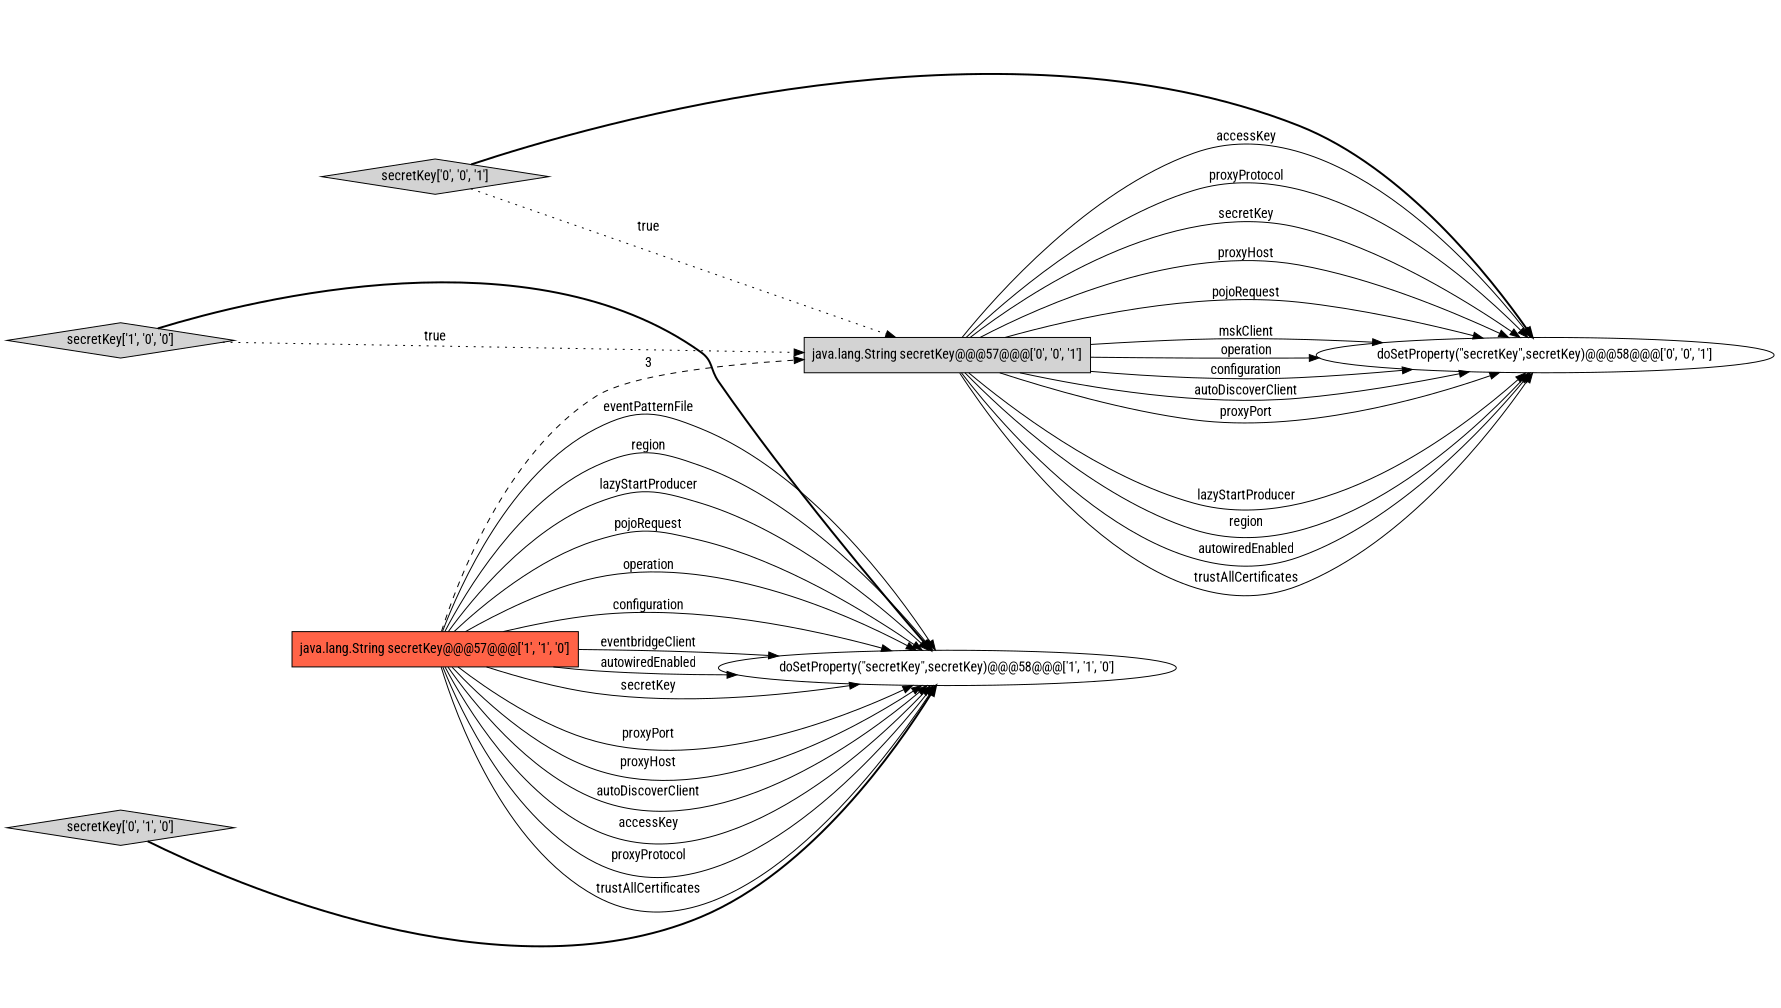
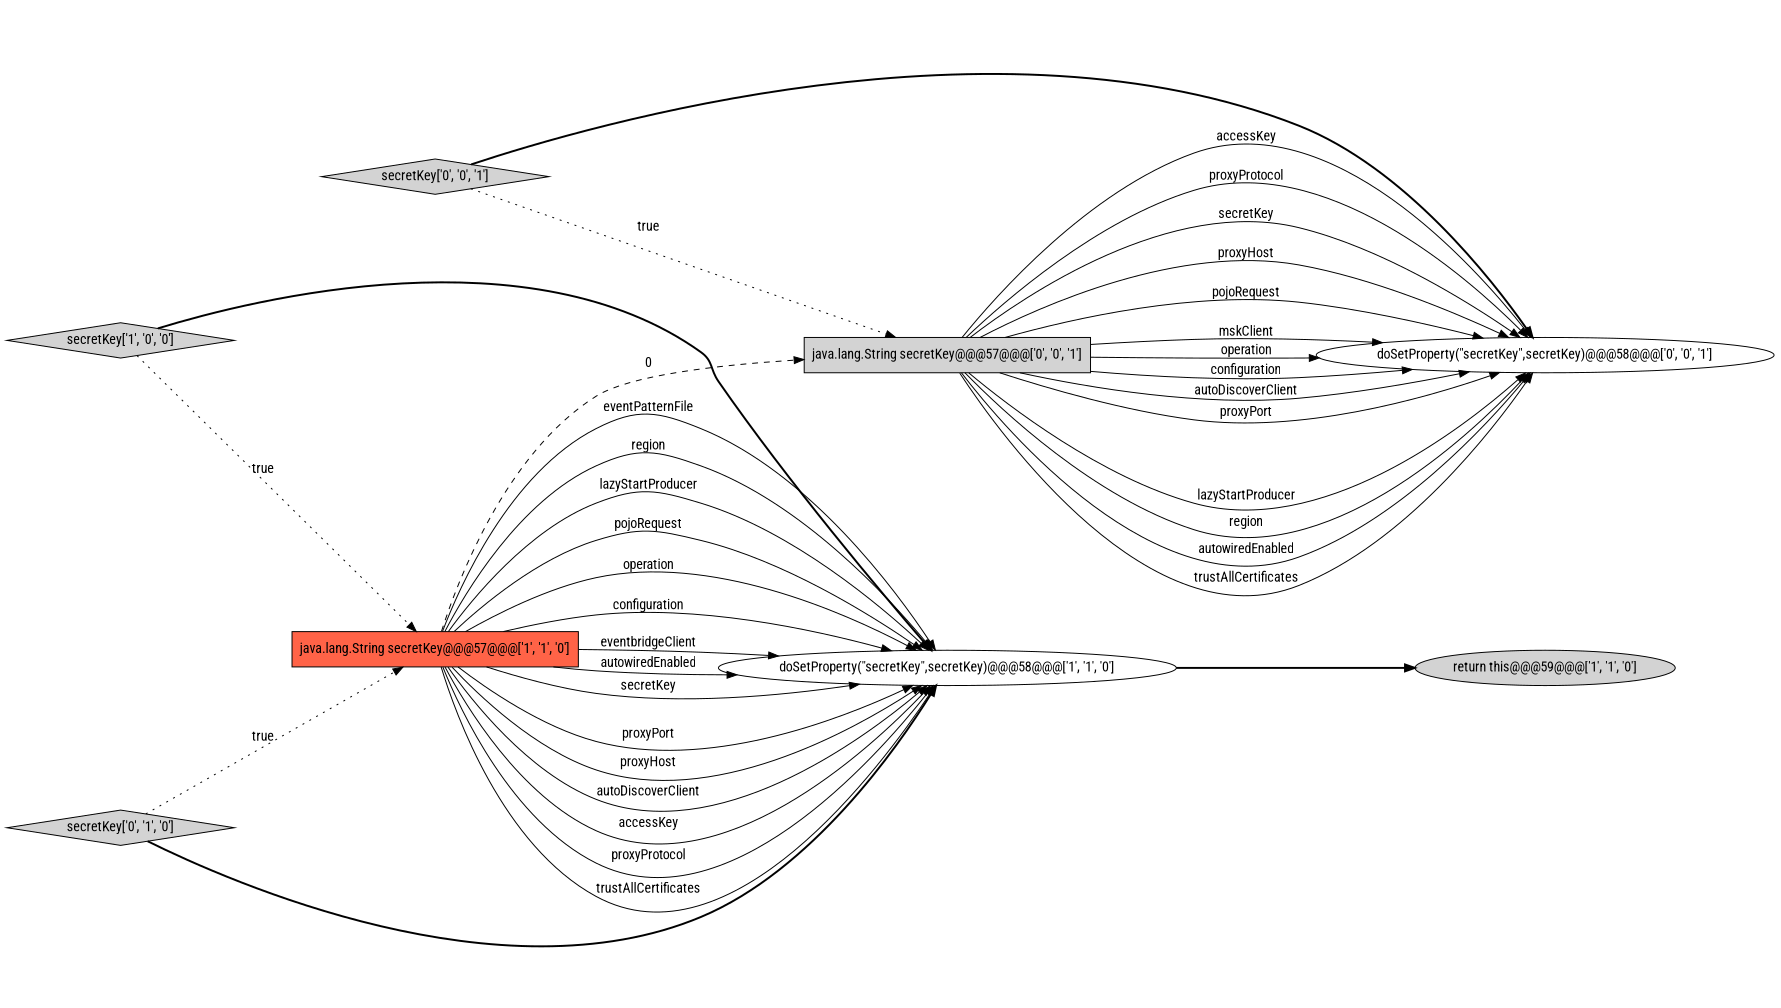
(508, 347) -> (273, 490)
(648, 363) -> (648, 363)
none -> (1545, 668)
none -> (270, 743)
